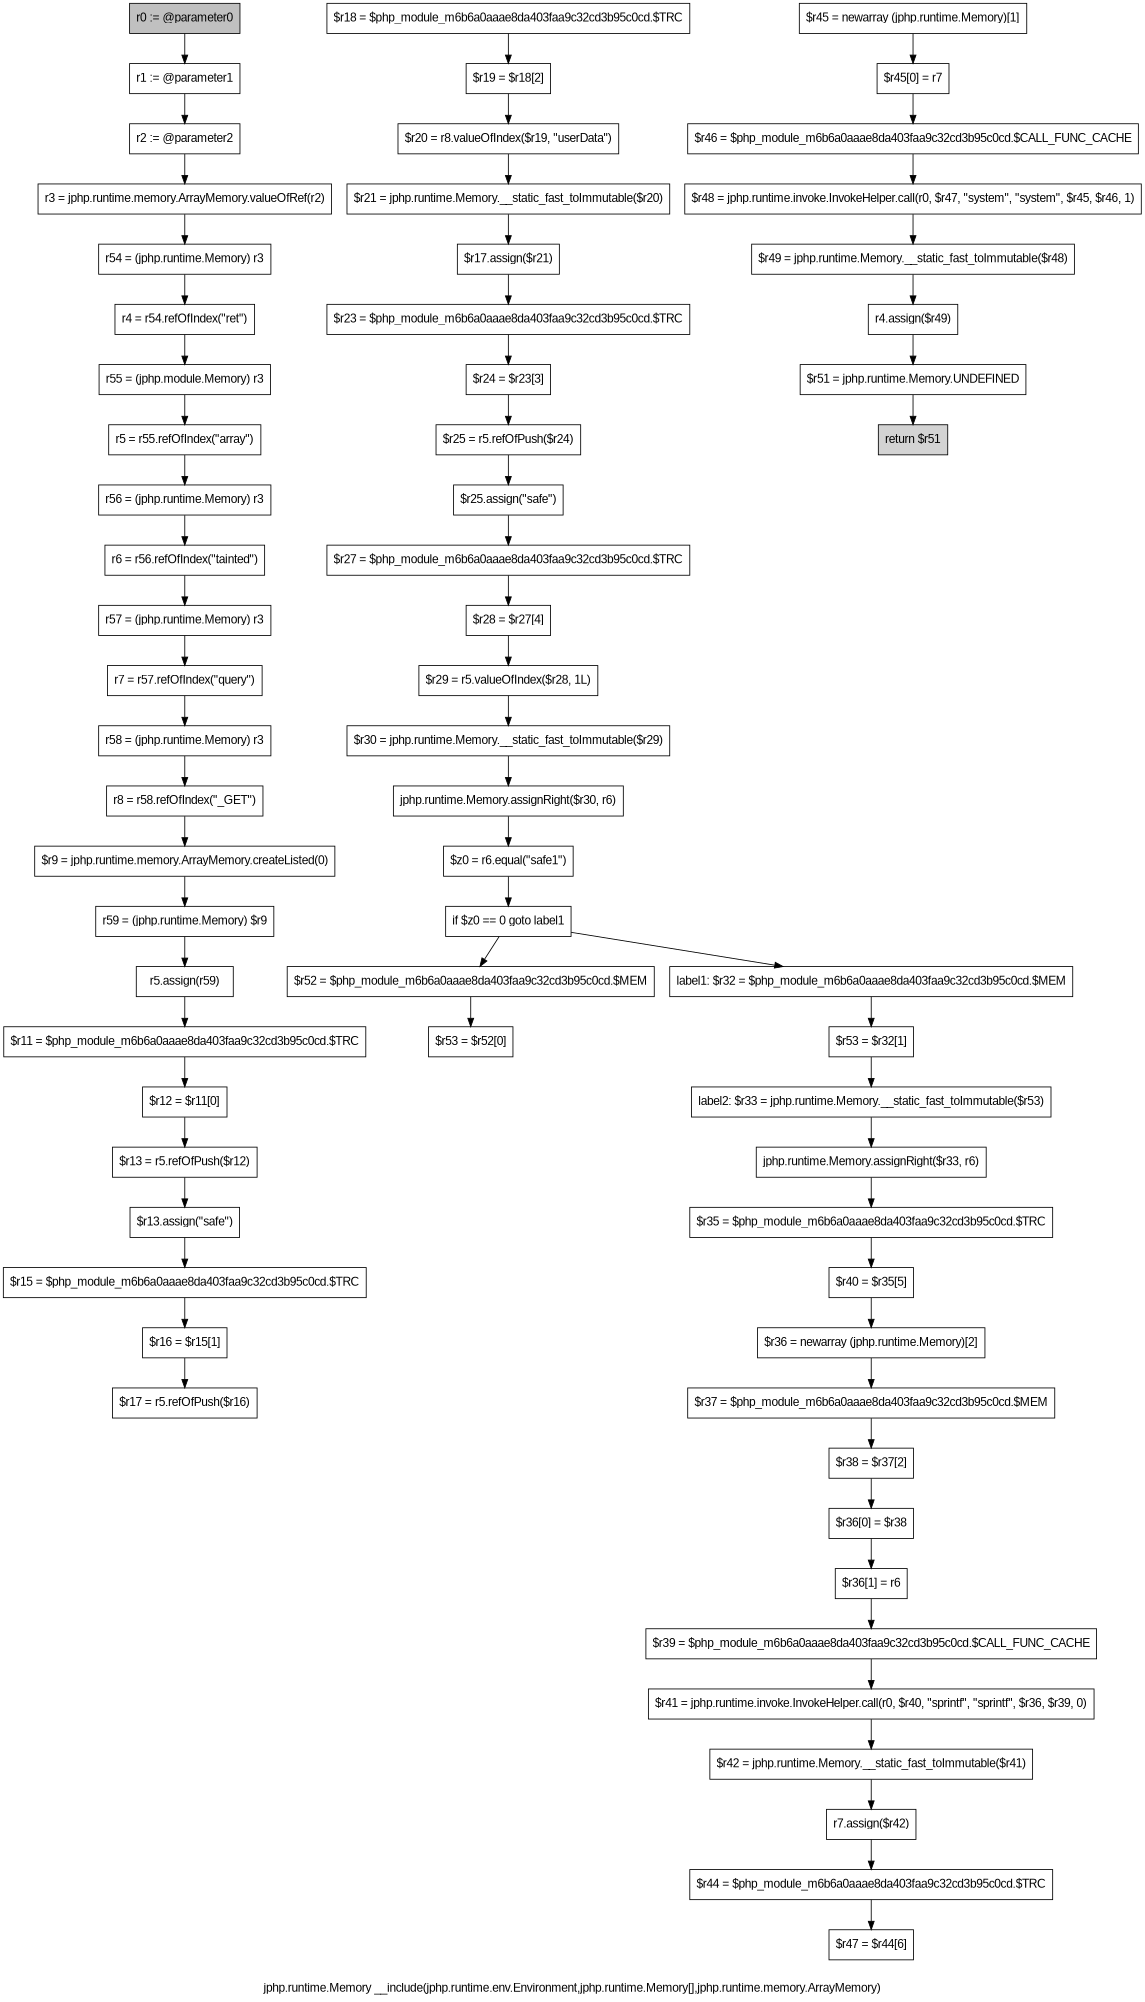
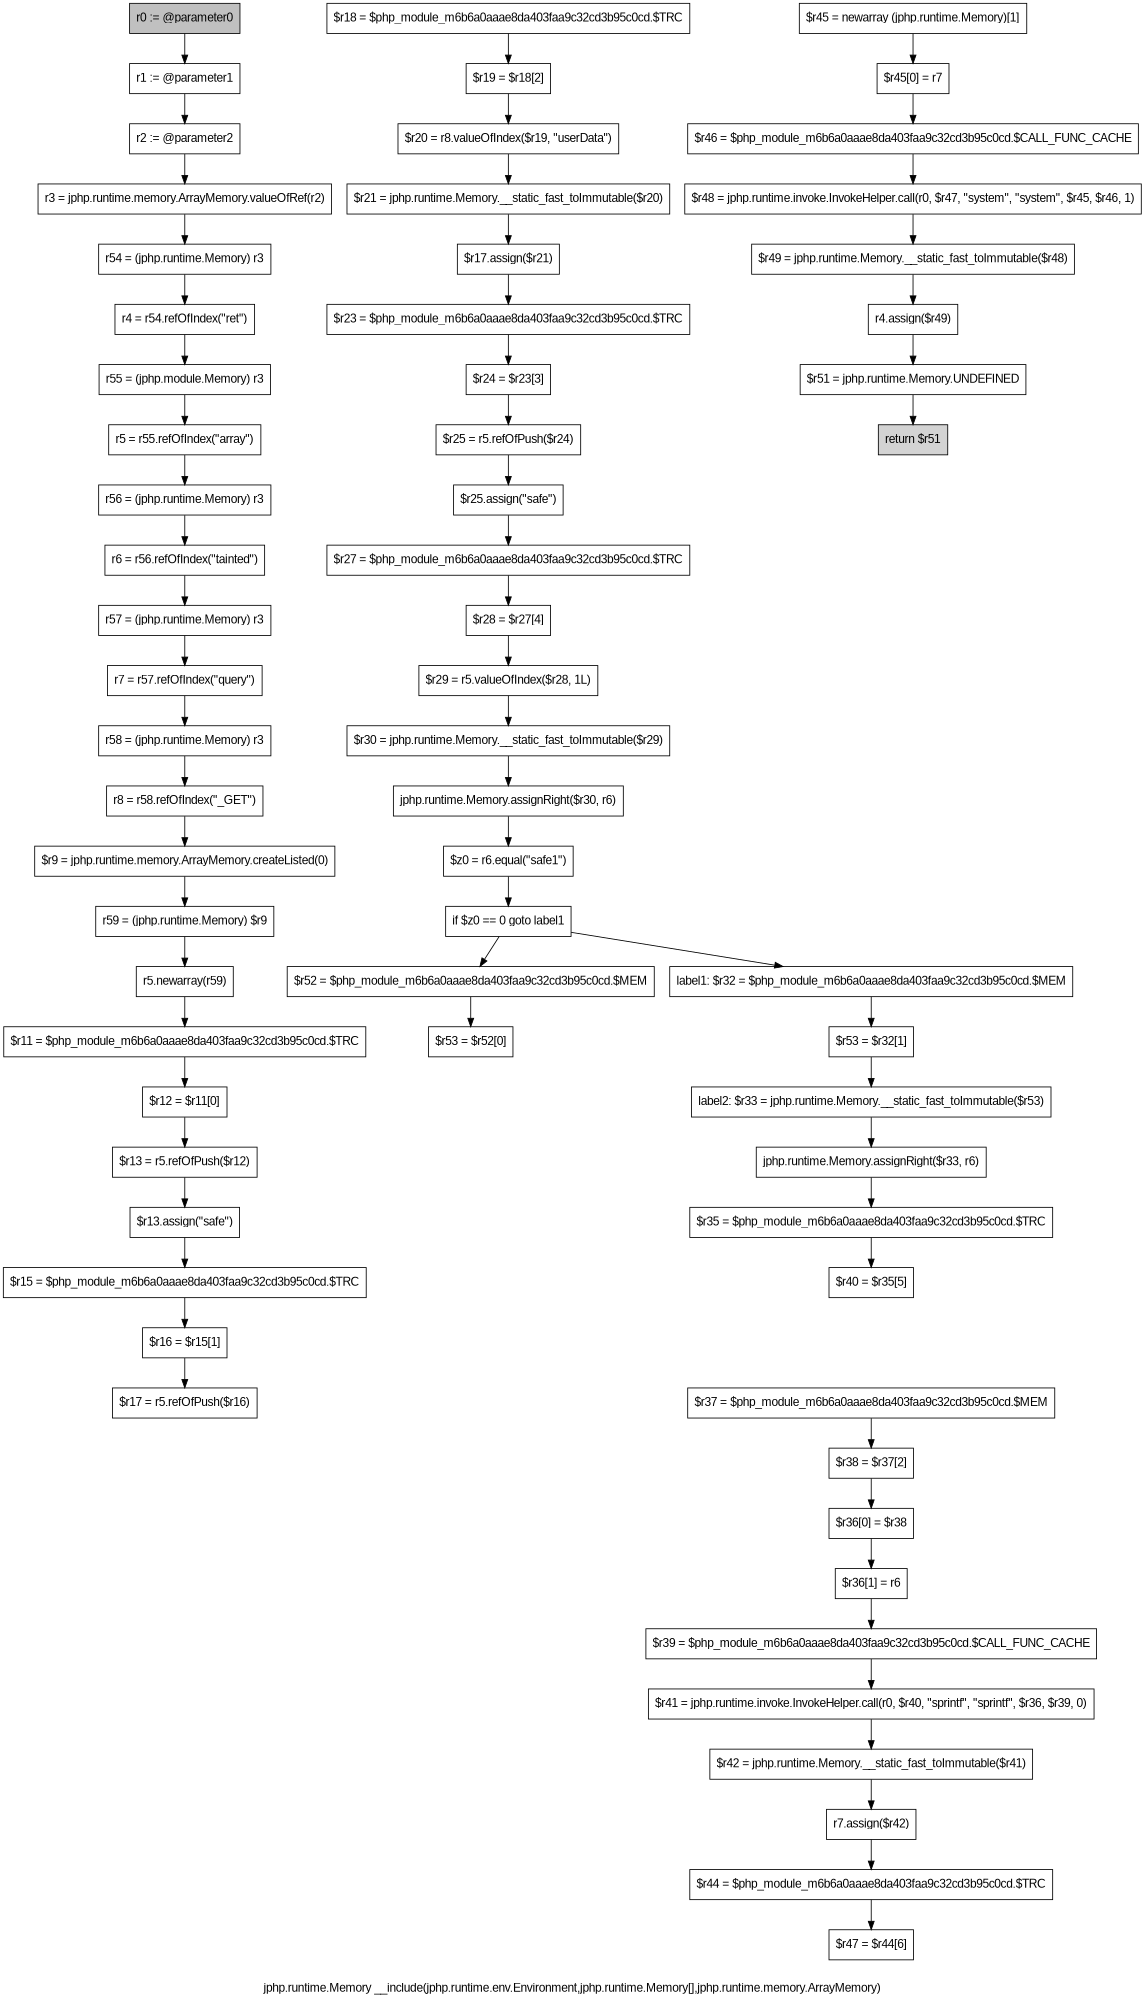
(185, 982) -> (185, 982)
(871, 1343) -> none
